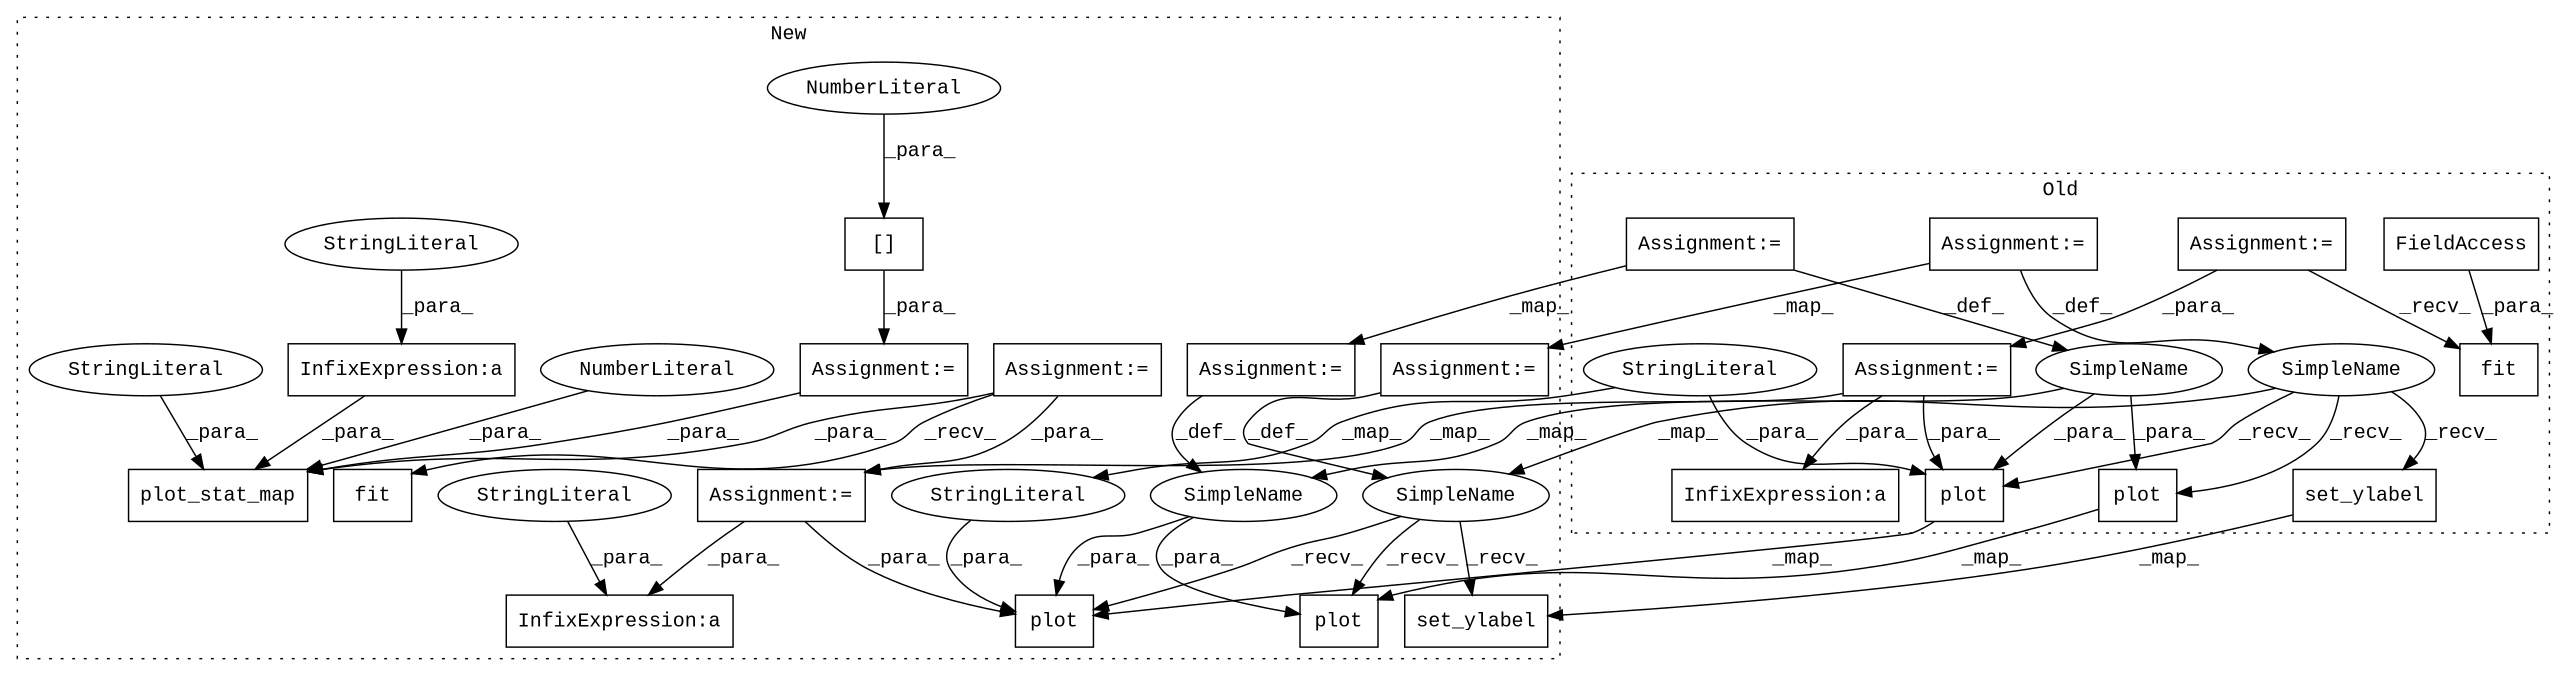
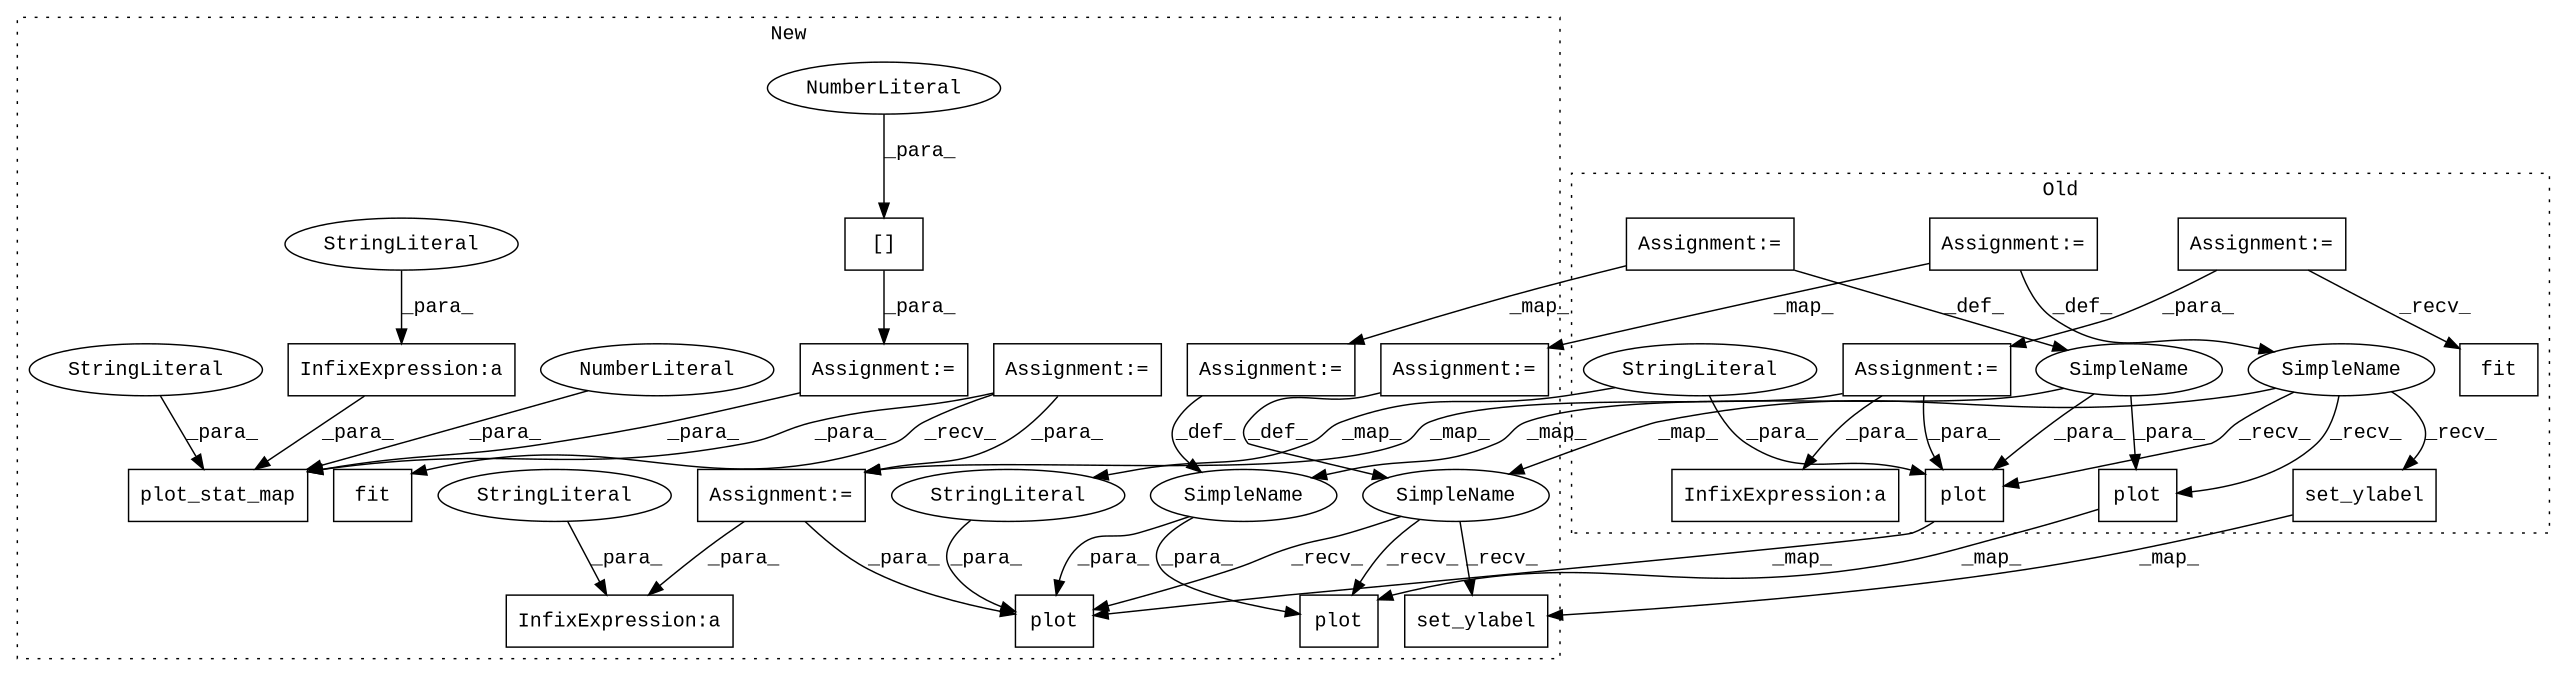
(2461, 244) -> none
